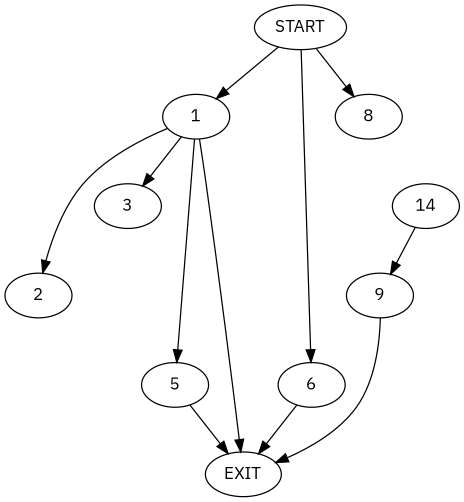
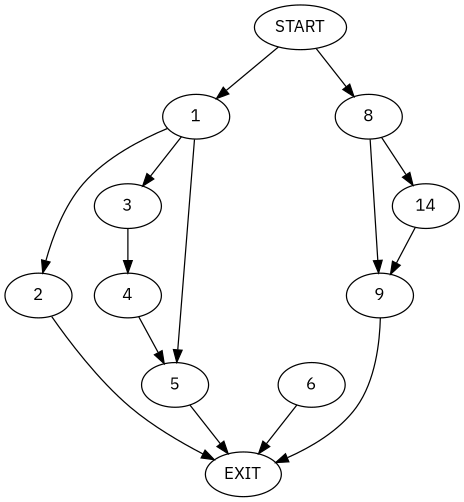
none -> (394, 156)
(306, 200) -> none
none -> (374, 200)
(220, 289) -> (118, 396)
none -> (128, 296)
